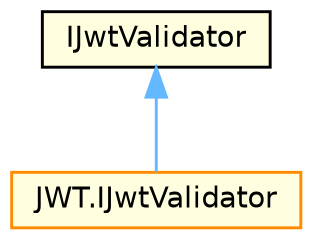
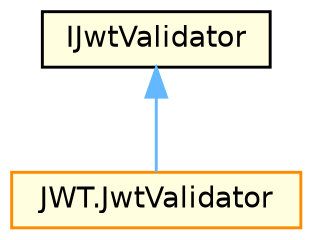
(156, 200) -> (156, 200)
